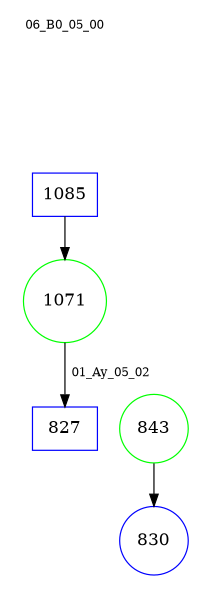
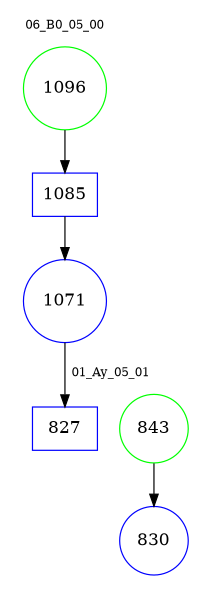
none -> (65, 88)
(65, 301) -> (65, 301)
(111, 373) -> (111, 373)
